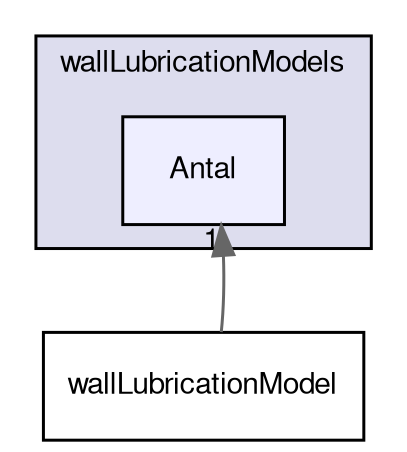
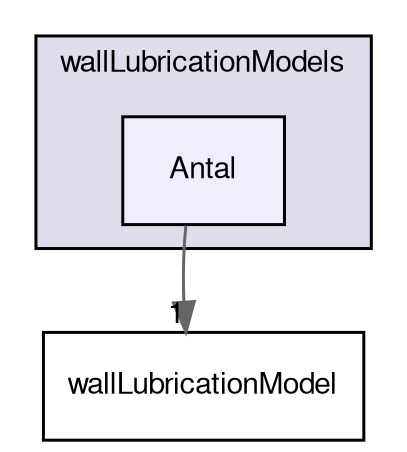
(224, 294) -> (184, 268)
